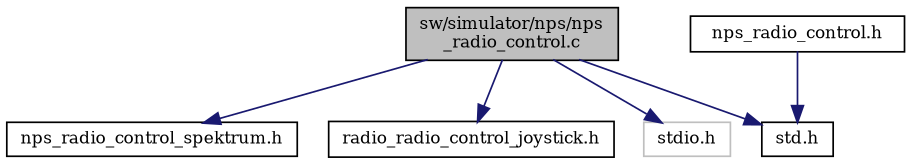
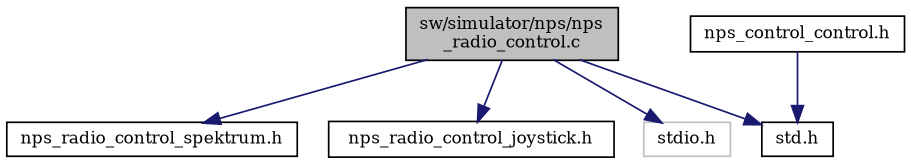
(797, 34) -> (797, 34)
(471, 139) -> (471, 139)
